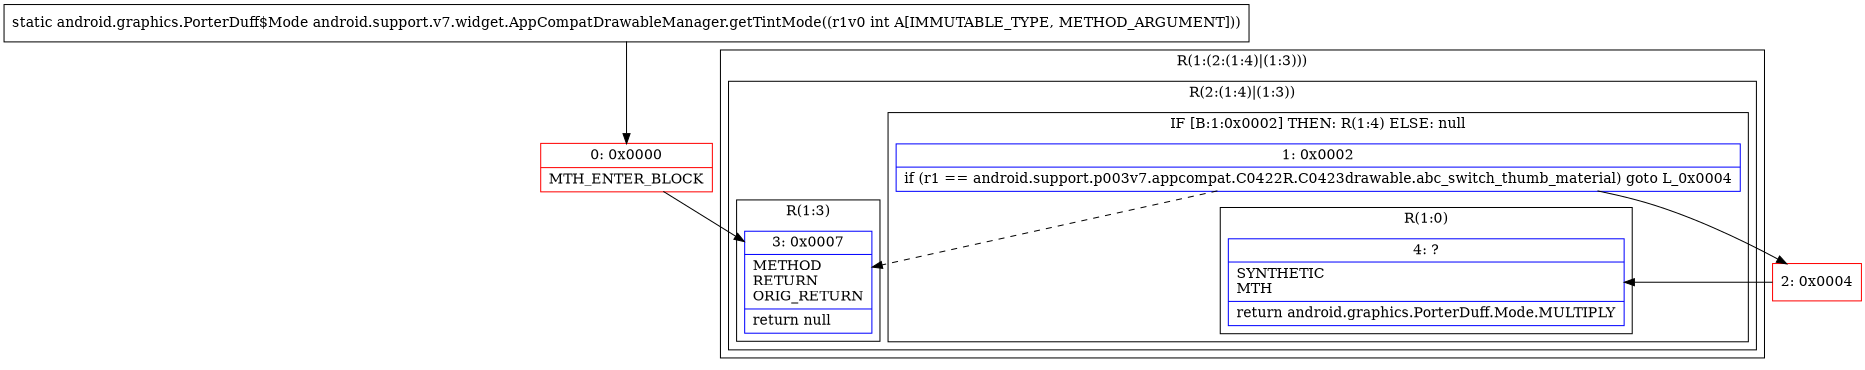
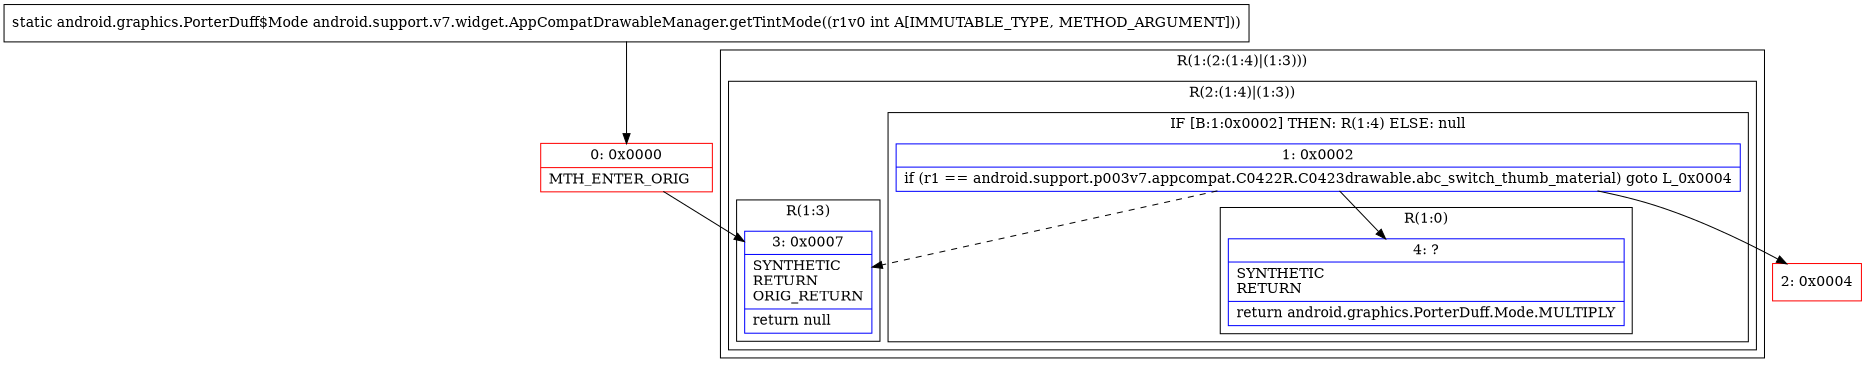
(627, 179) -> (619, 179)
(788, 266) -> (797, 266)
(1704, 282) -> (1362, 214)
(1255, 289) -> (1269, 289)
